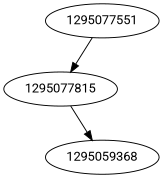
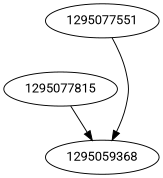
(84, 51) -> (128, 84)
